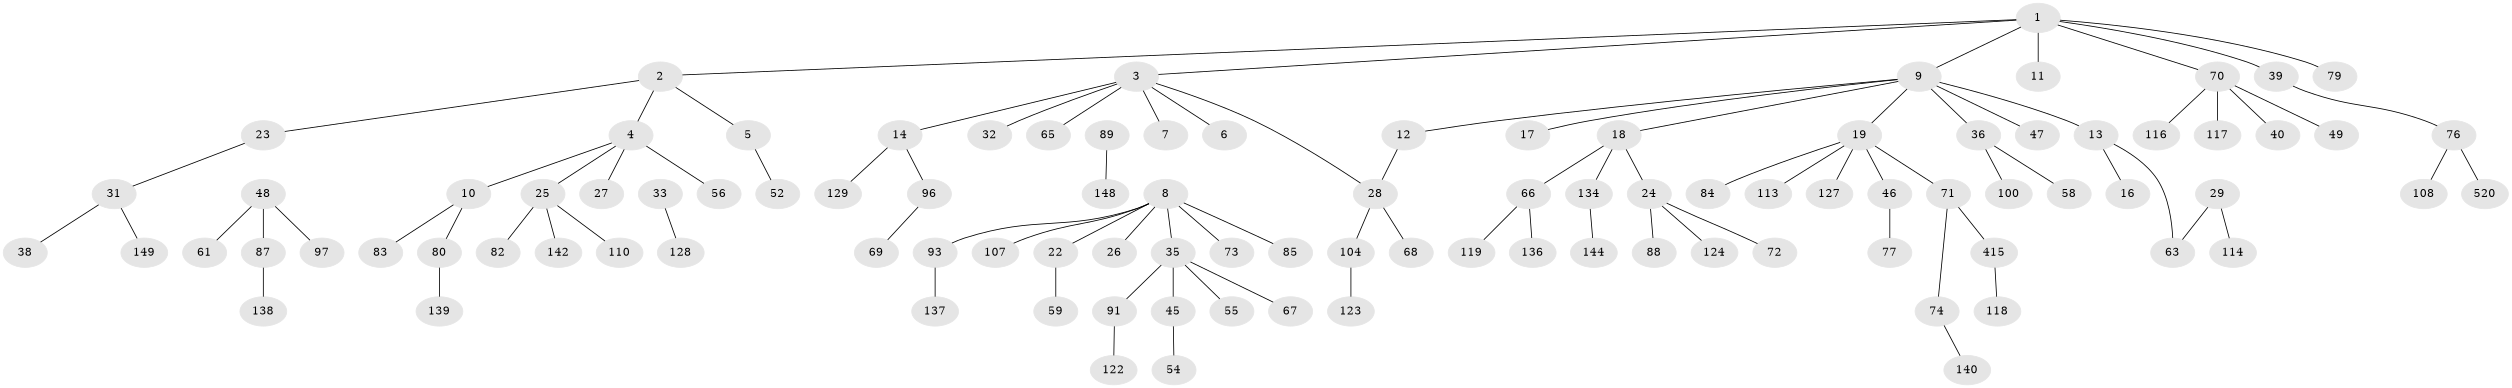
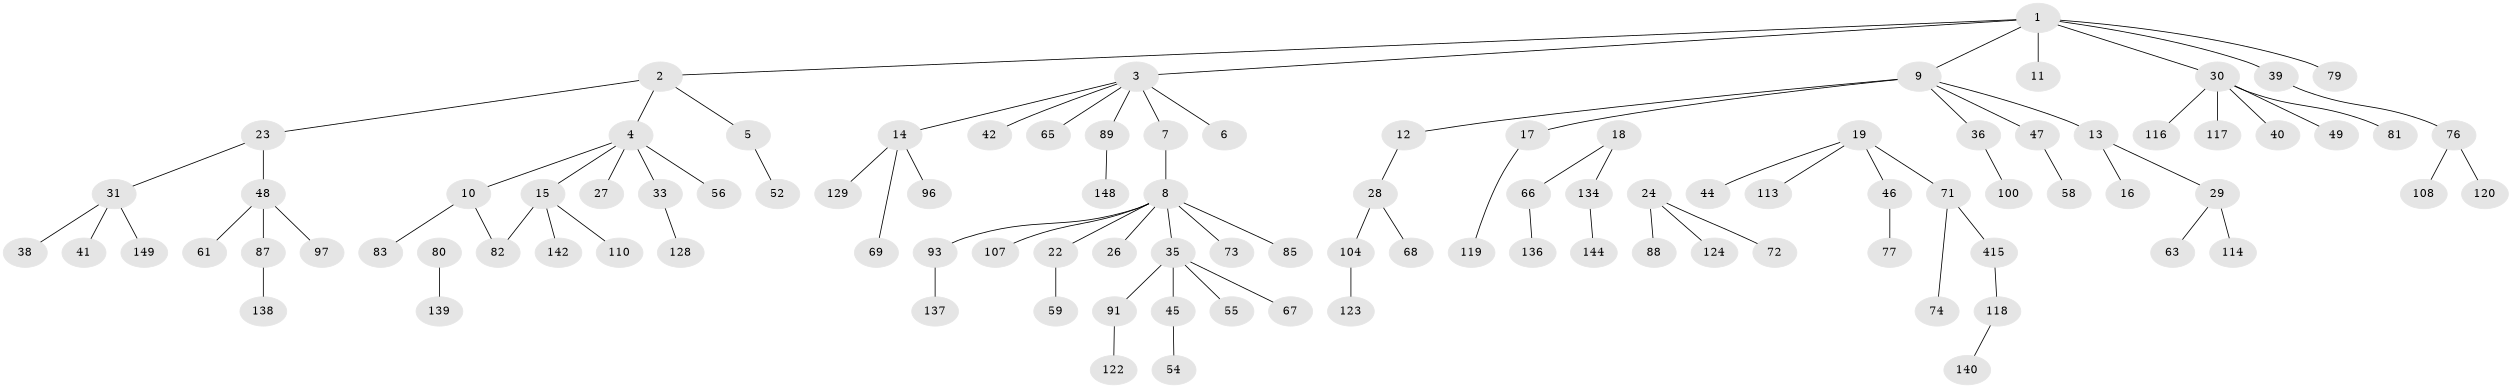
(2218, 77) -> (2218, 77)
(1769, 106) -> none
(1889, 106) -> none
(1262, 125) -> (1122, 106)
(990, 135) -> (990, 135)
none -> (2395, 135)
none -> (263, 165)
none -> (646, 165)
none -> (1166, 165)
(1634, 165) -> none
(2024, 165) -> (2053, 165)
(2158, 181) -> (2157, 165)
(543, 194) -> (543, 194)
(1708, 194) -> (1708, 194)
(1829, 194) -> none
(2485, 194) -> (2485, 194)
(454, 223) -> (483, 223)
(903, 223) -> (888, 194)
(1500, 223) -> (1493, 192)
none -> (84, 253)
(1952, 341) -> (1982, 341)
